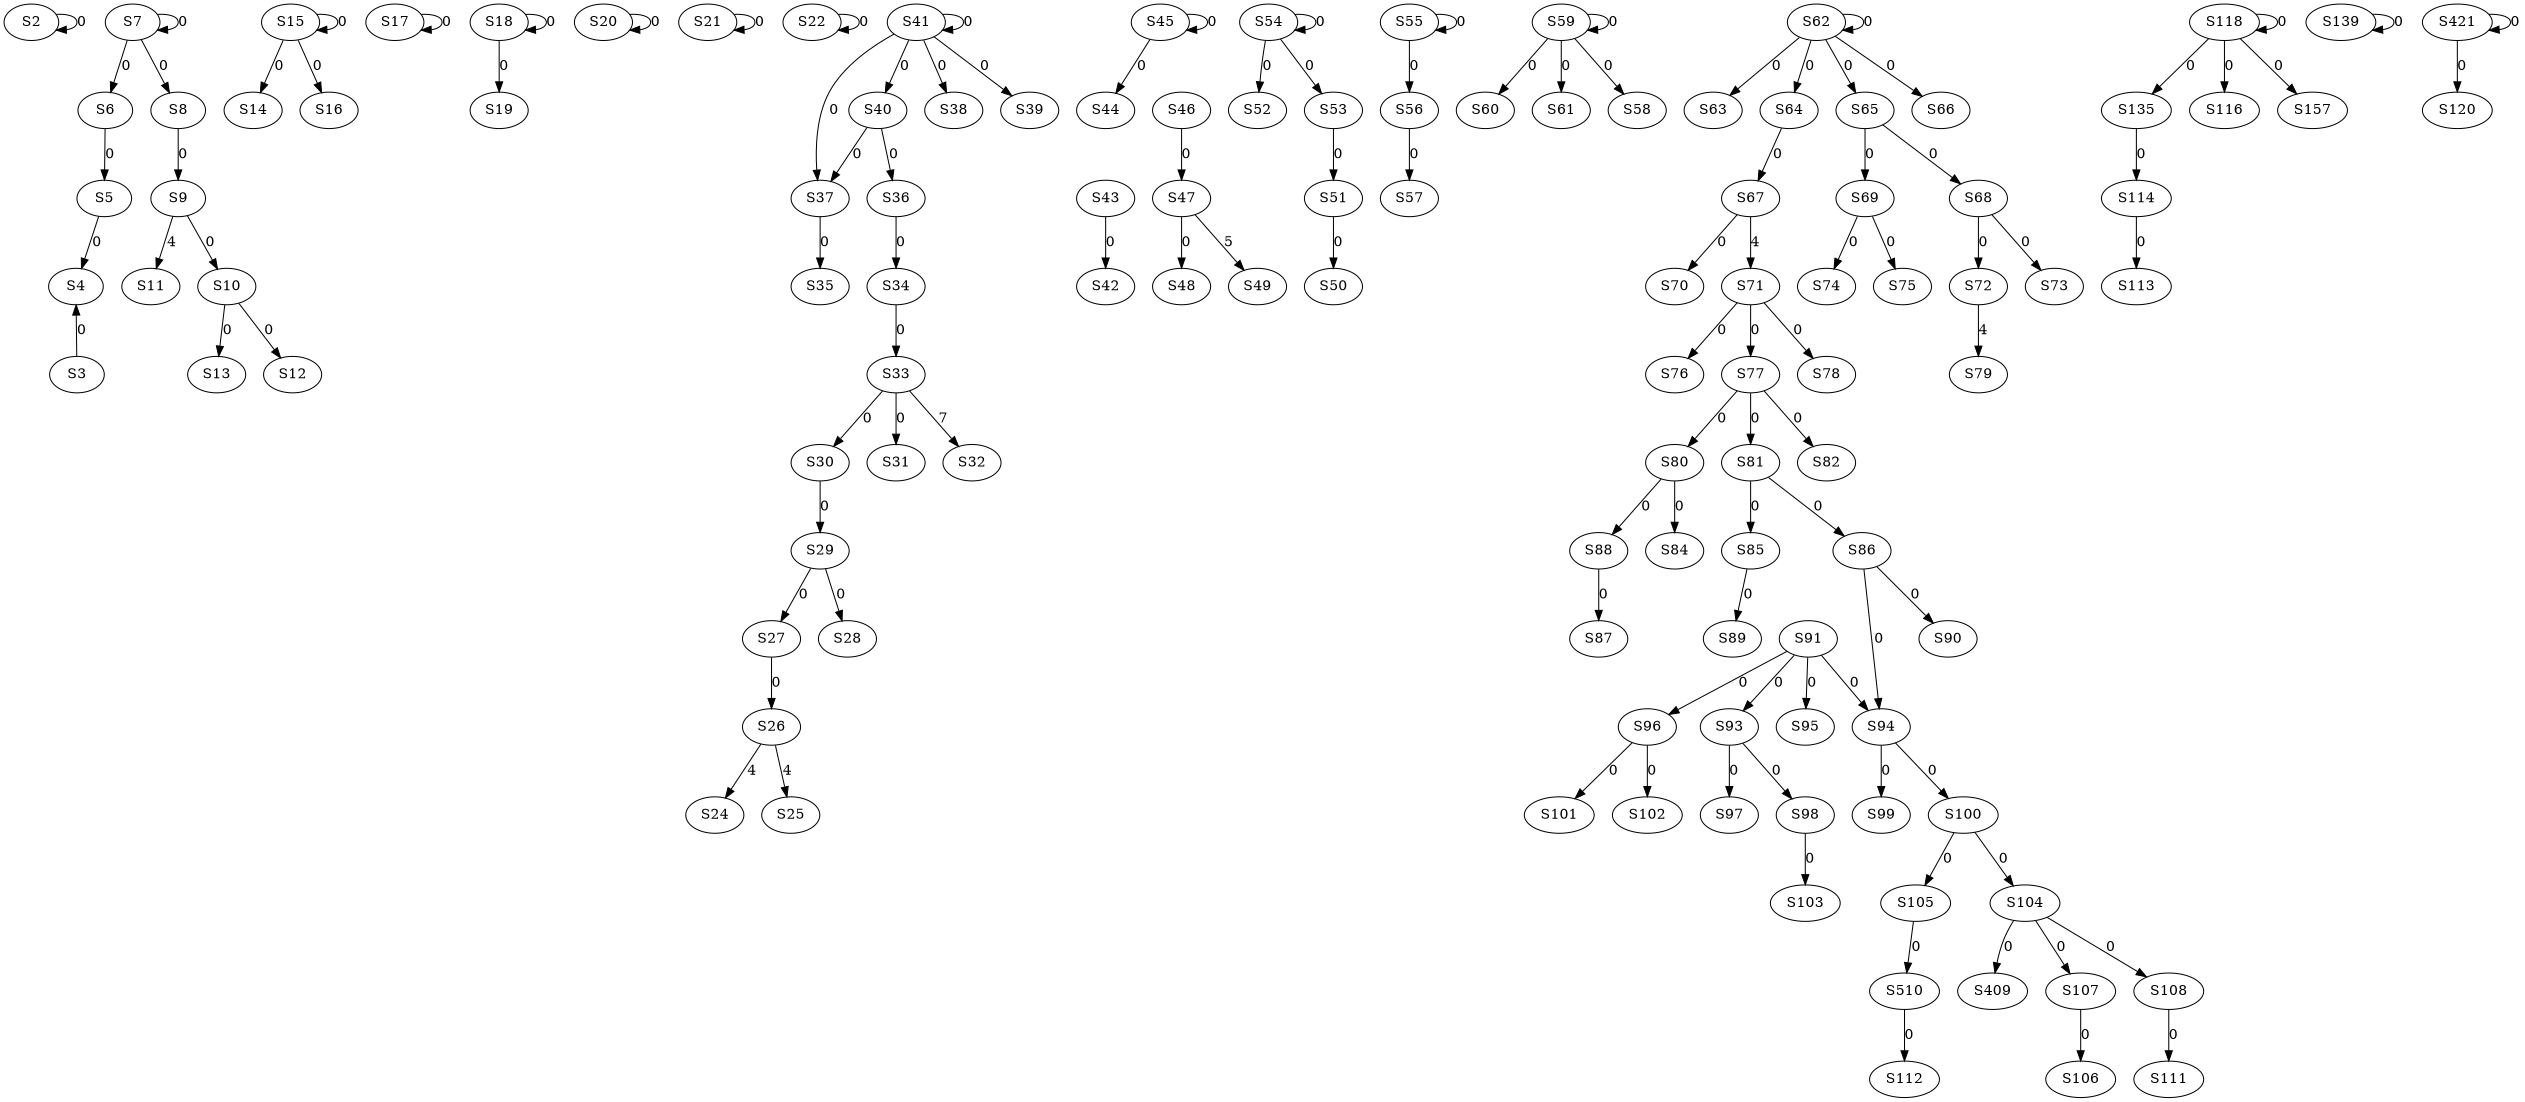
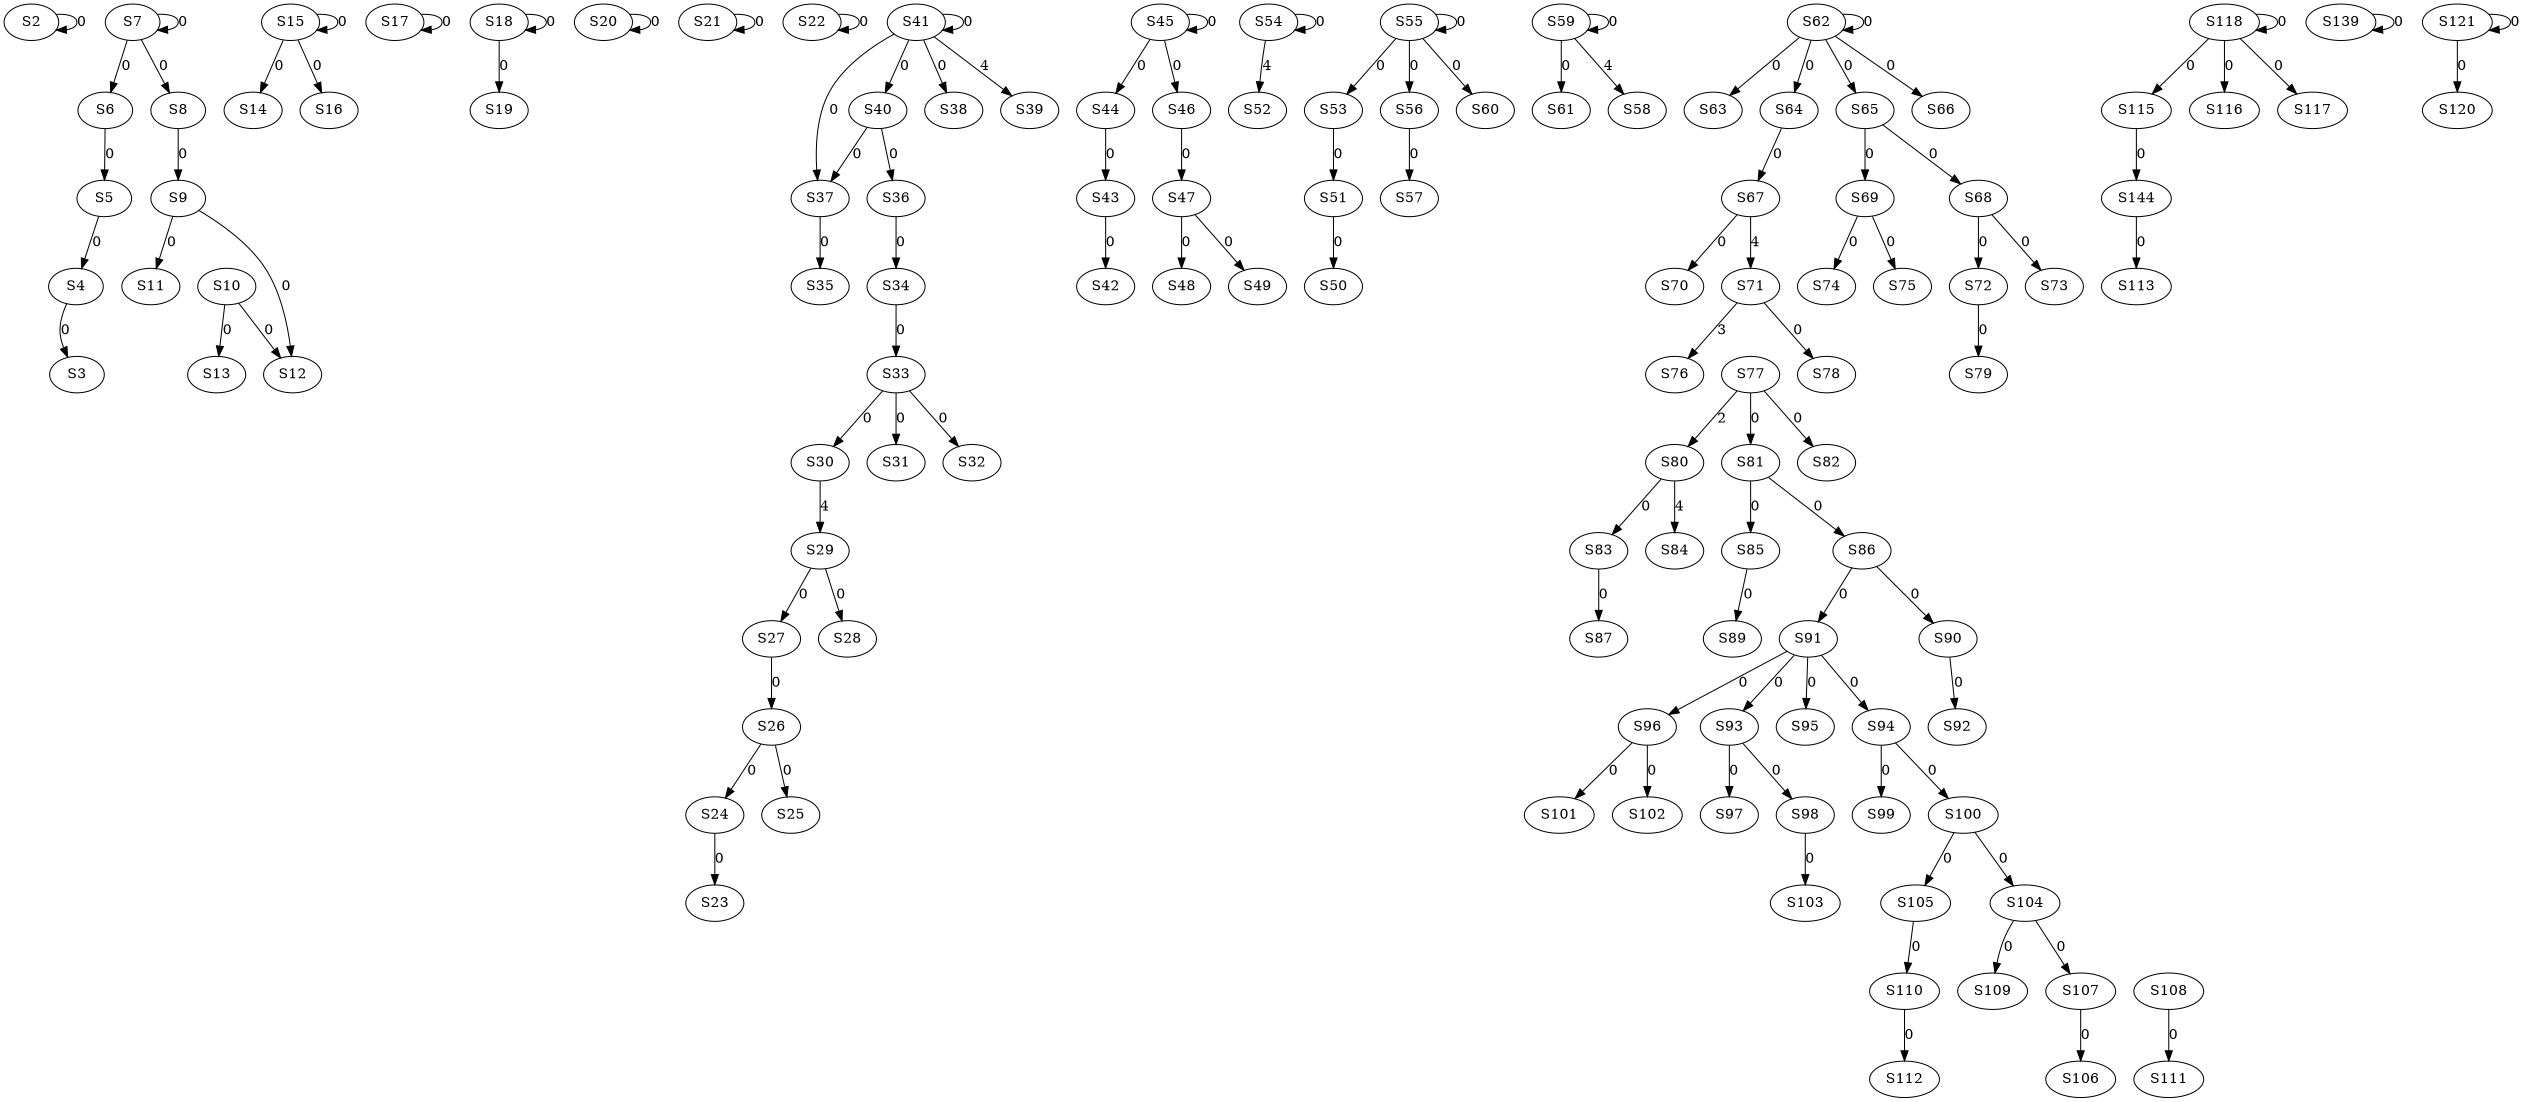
(2457, 22) -> (2457, 22)
none -> (1170, 61)
(1298, 62) -> (1375, 62)
(1527, 62) -> (1444, 62)
(985, 66) -> (985, 66)
(1268, 66) -> (1268, 66)
(1609, 66) -> (1609, 66)
(2136, 110) -> (2136, 110)
(2313, 110) -> (2313, 110)
none -> (1106, 149)
(2136, 198) -> (2136, 198)
(200, 238) -> (263, 266)
(172, 242) -> (172, 242)
(1229, 242) -> (1229, 242)
(1751, 325) -> none
(1722, 331) -> (1722, 331)
(1983, 331) -> (1983, 331)
(77, 336) -> (60, 325)
(944, 419) -> (944, 419)
(1722, 419) -> (1722, 419)
(825, 507) -> (825, 507)
(1680, 507) -> (1680, 507)
(1599, 551) -> (1599, 551)
(1871, 634) -> (1838, 590)
none -> (1957, 727)
(752, 771) -> (752, 771)
(788, 771) -> (788, 771)
none -> (715, 903)
(2092, 944) -> none
(1905, 991) -> (1905, 991)
(1993, 991) -> (1993, 991)
